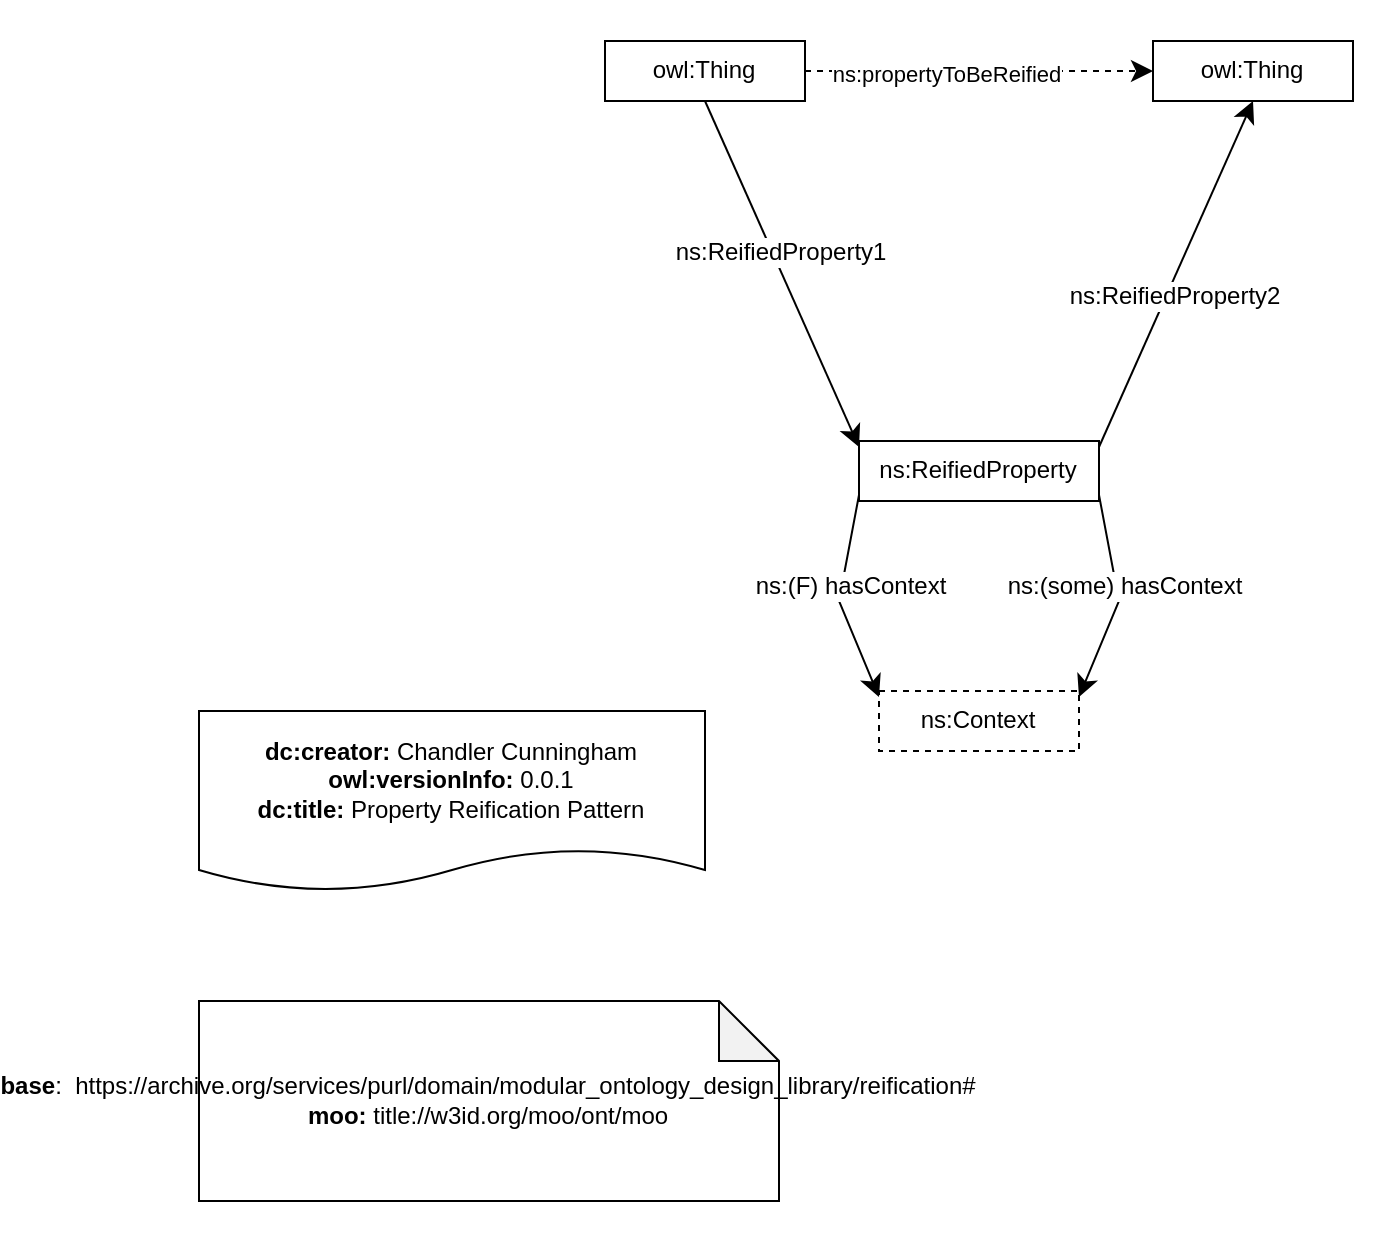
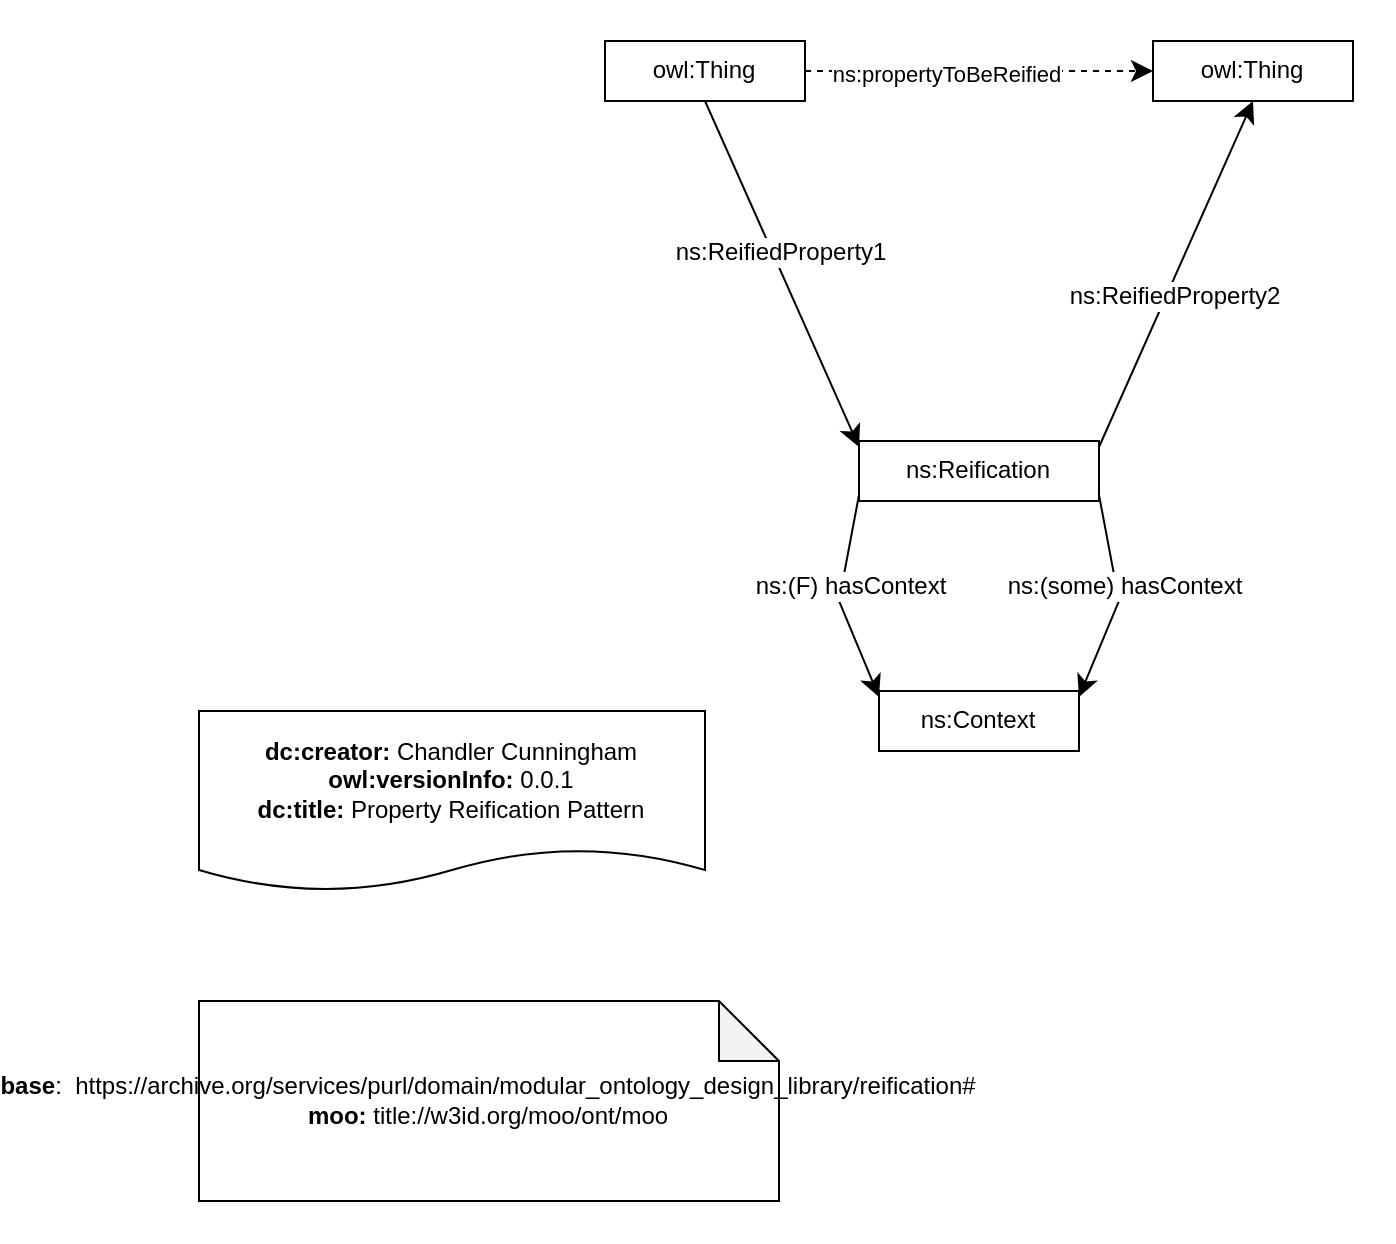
(979, 471) -> (979, 471)
(979, 721) -> (979, 721)
